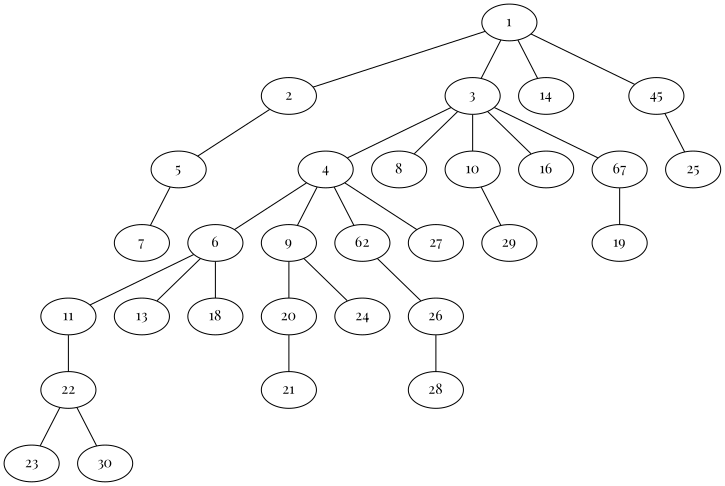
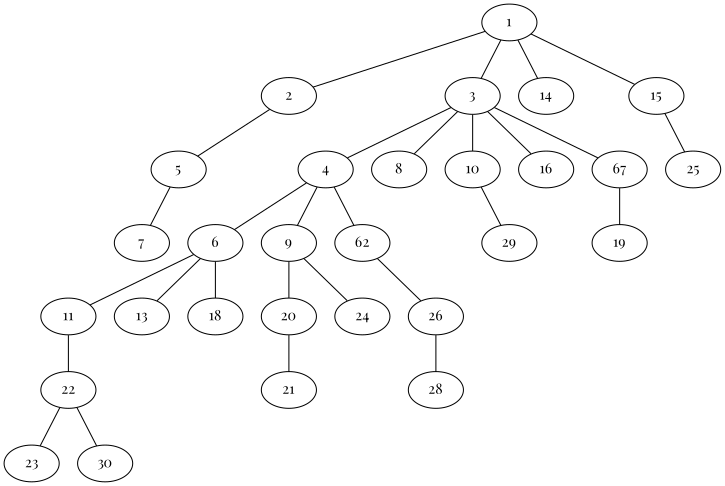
(656, 96) -> (656, 96)
(436, 243) -> none
